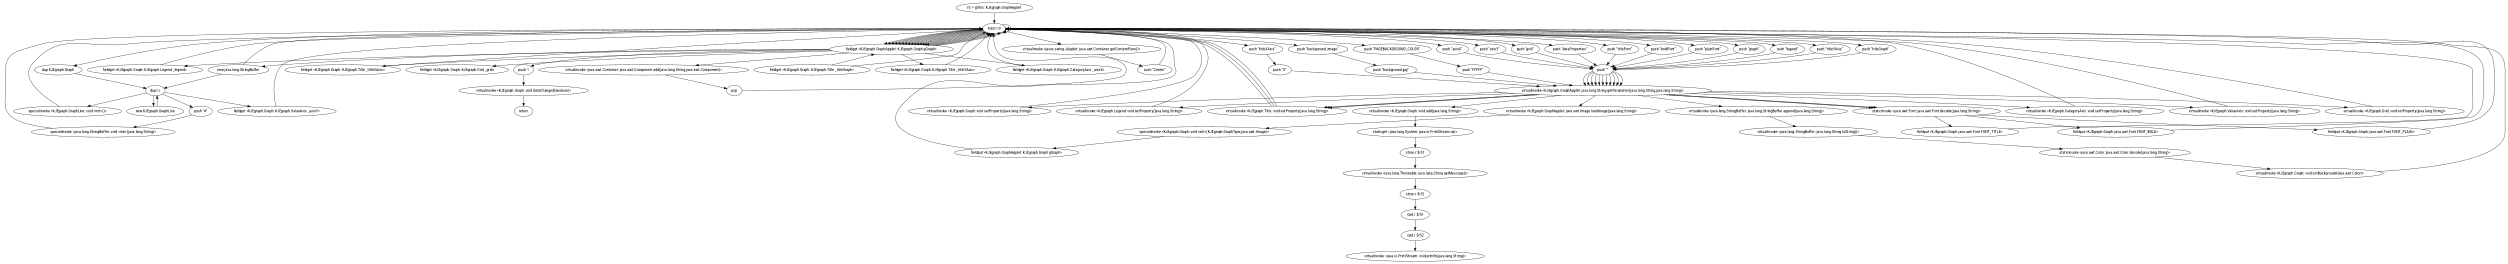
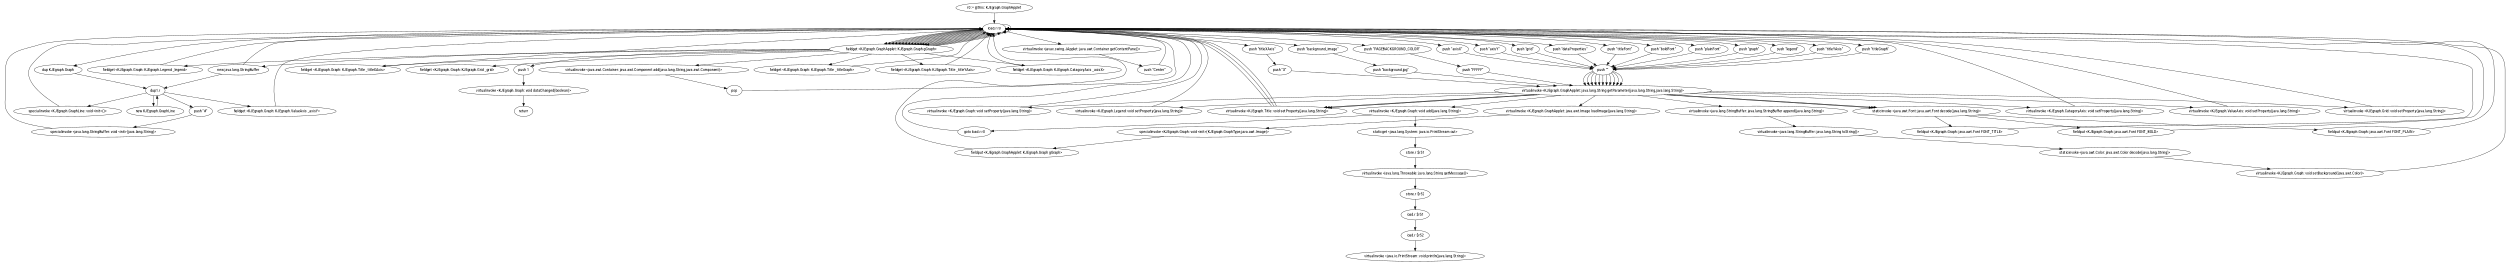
(852, 60) -> (852, 59)
none -> (974, 132)
